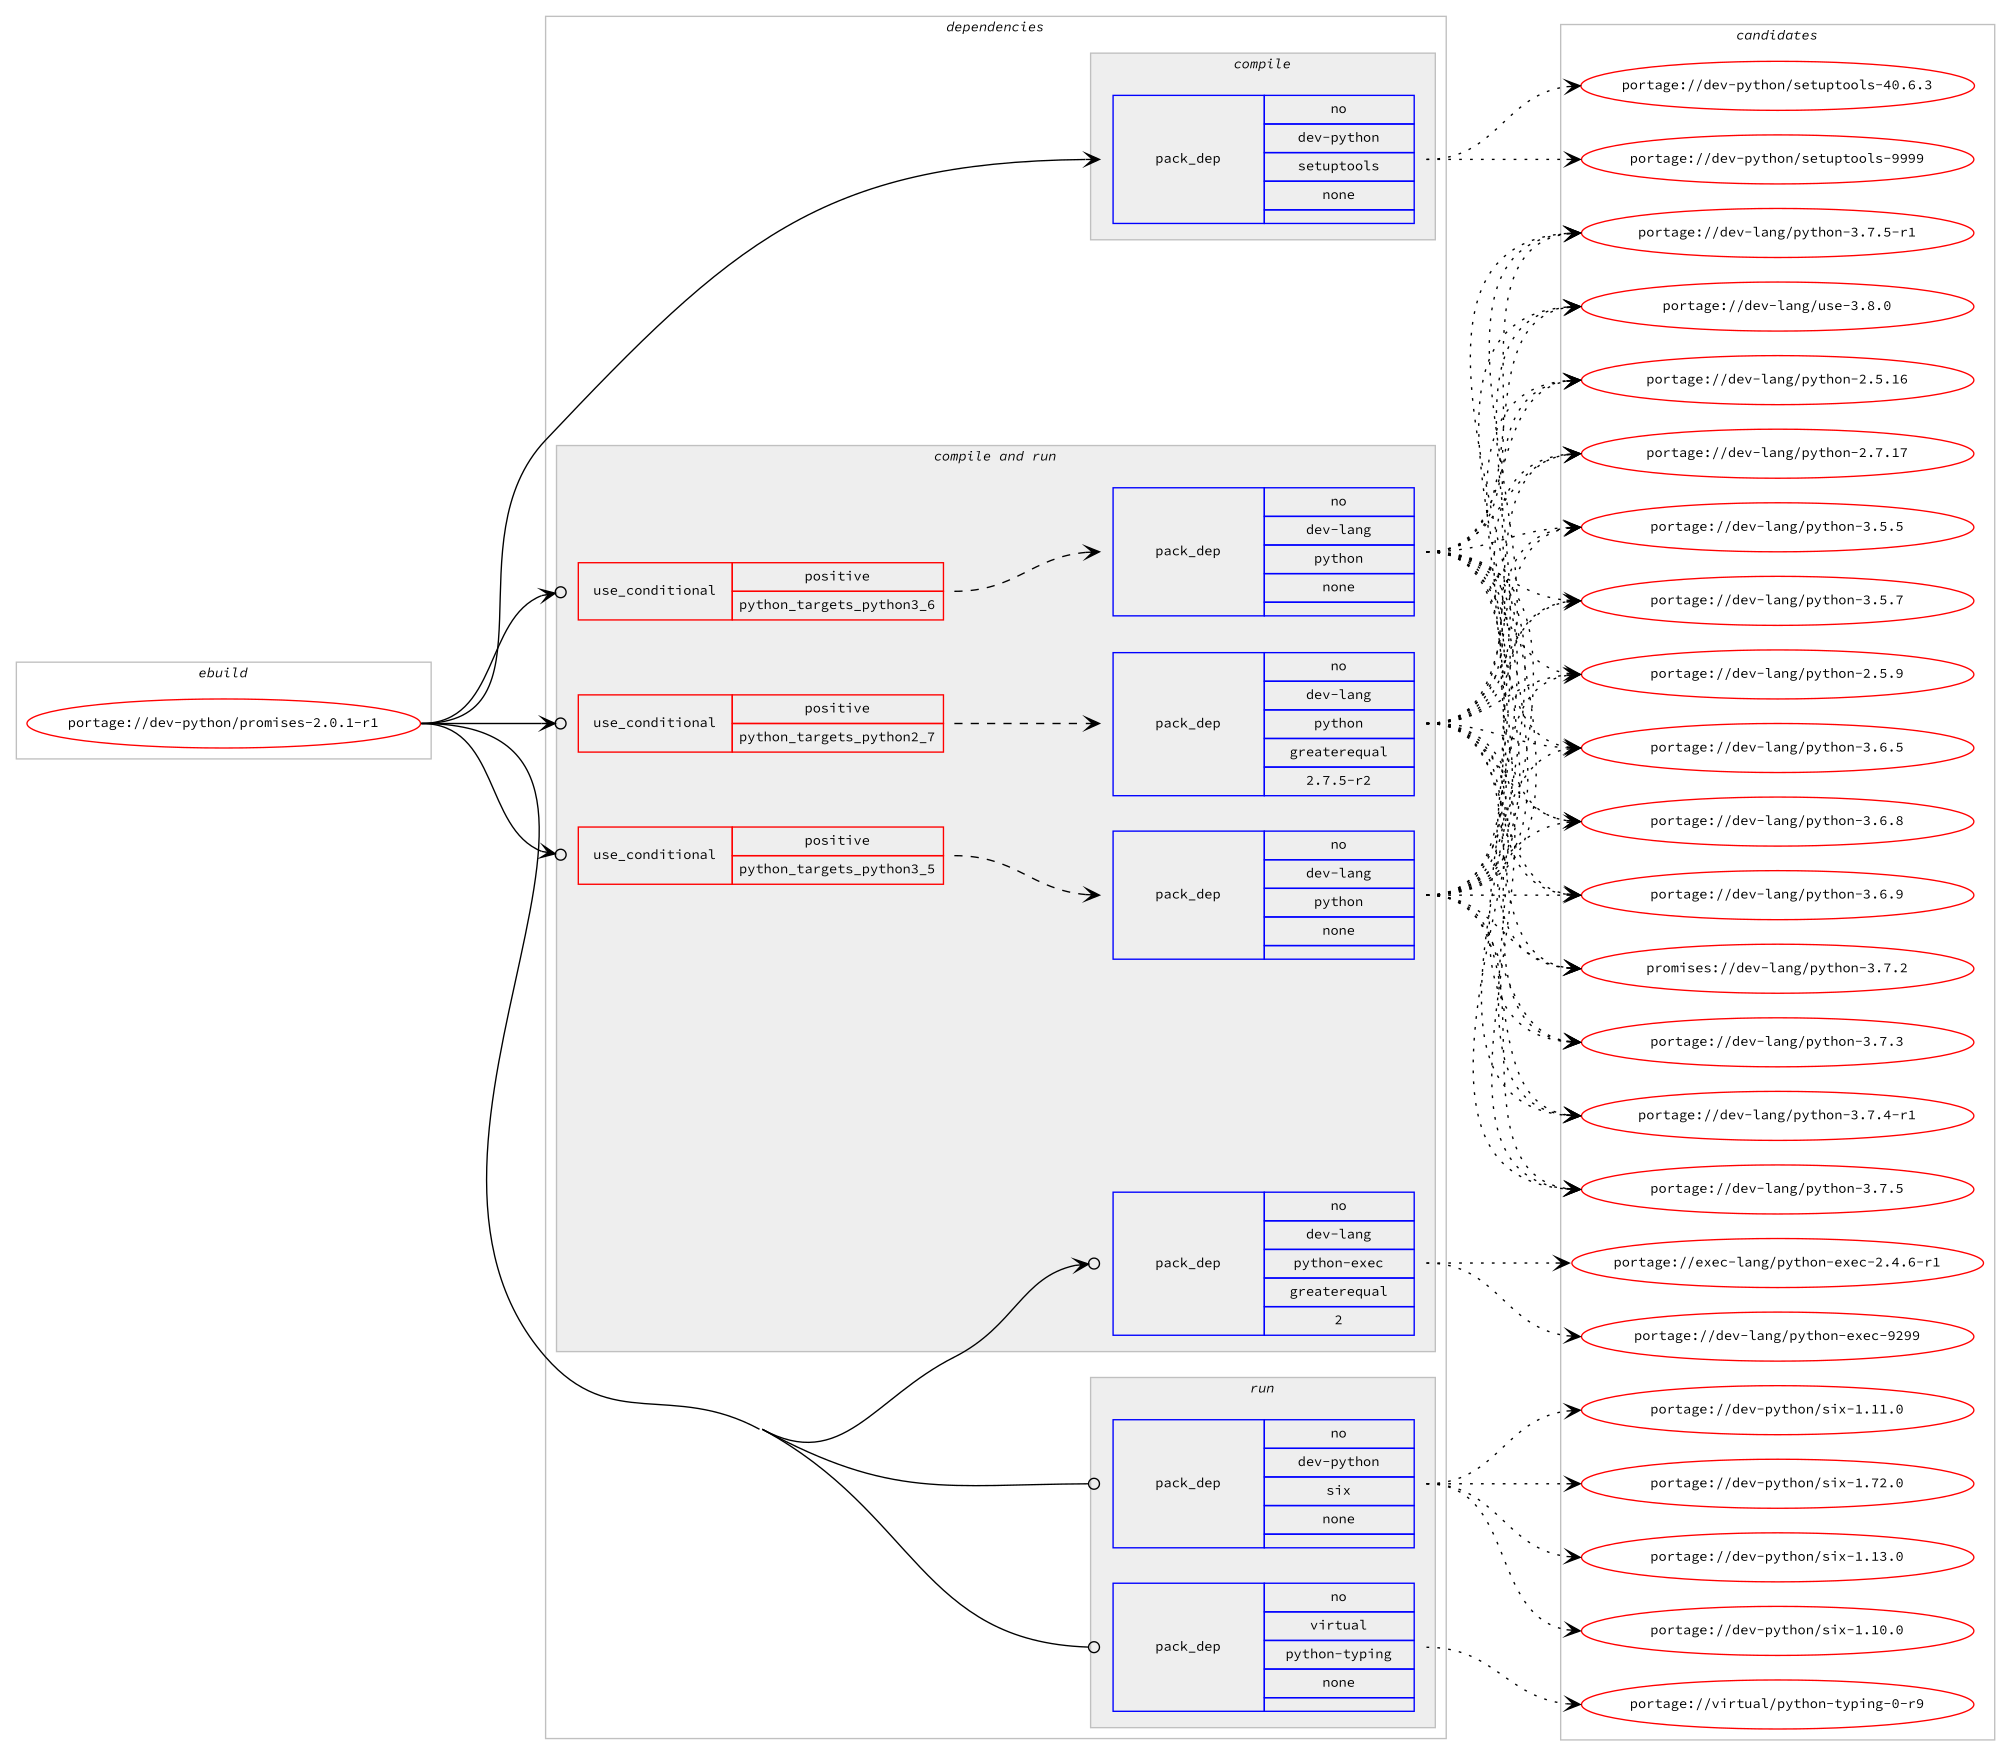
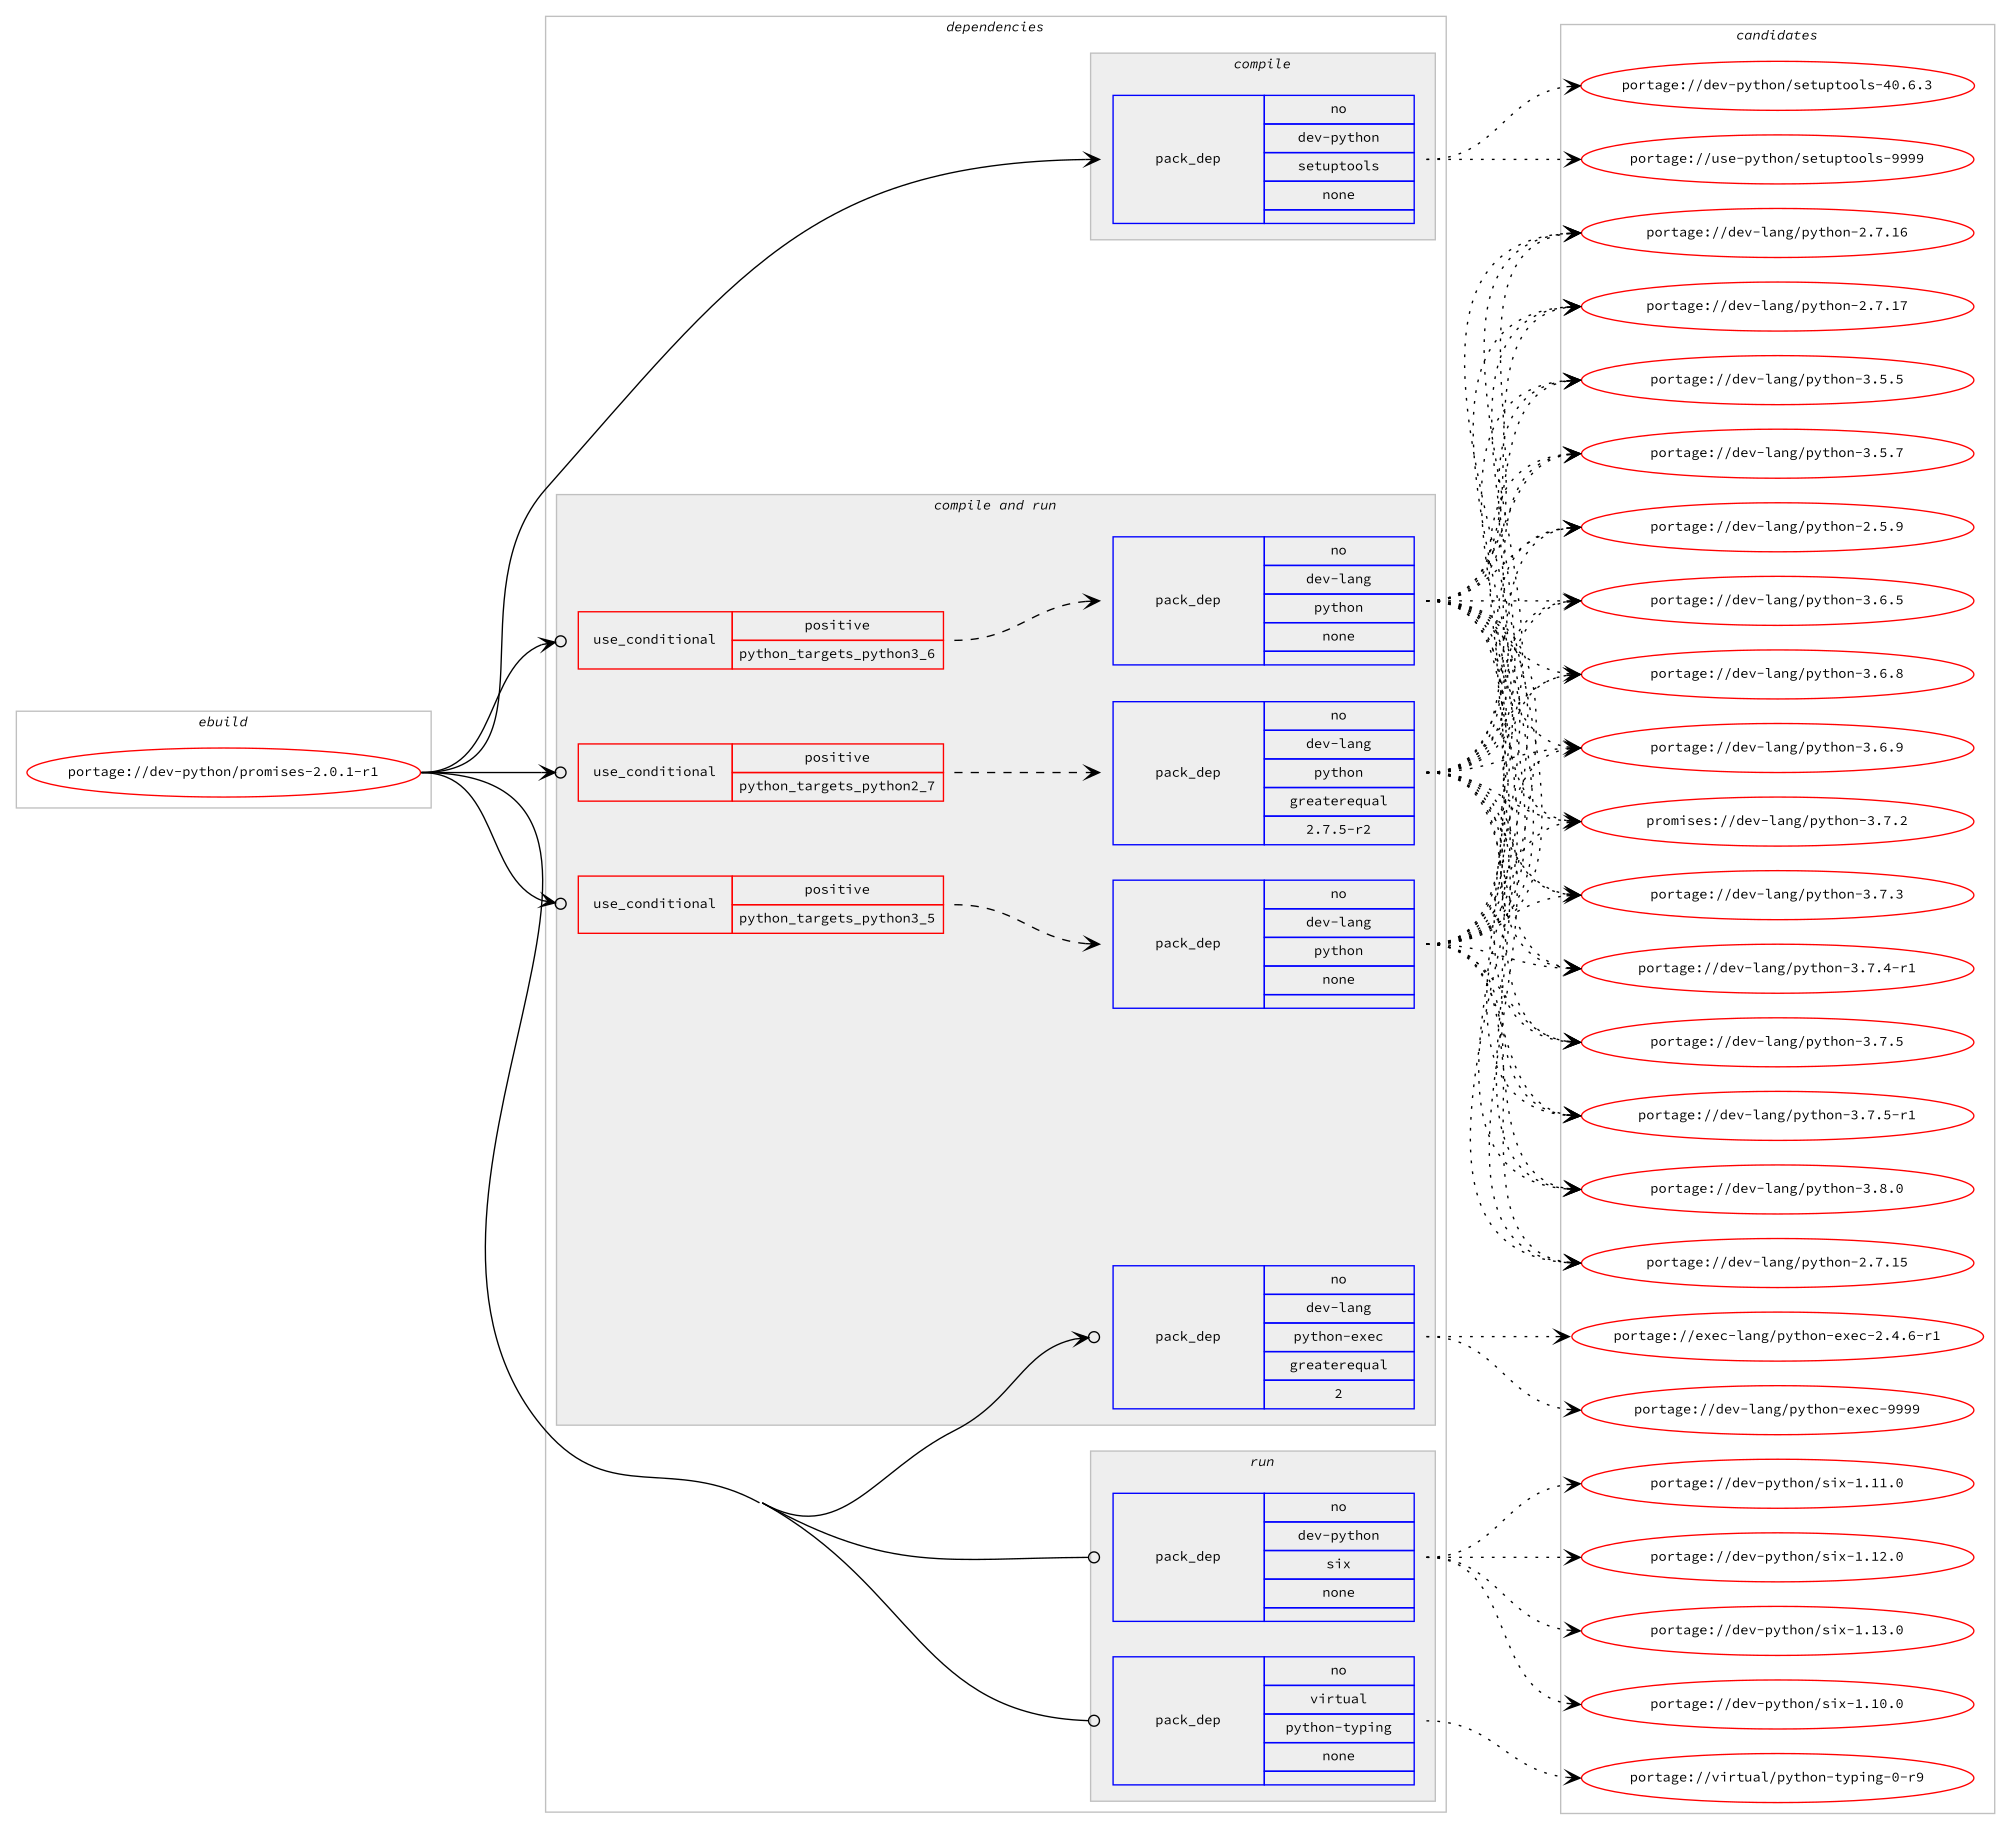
(1778, 159) -> (1778, 159)
(1778, 307) -> (1778, 1189)
(1778, 380) -> (1778, 233)
none -> (1778, 1263)
(1778, 1337) -> (1778, 1410)
(1778, 1484) -> (1778, 1557)
